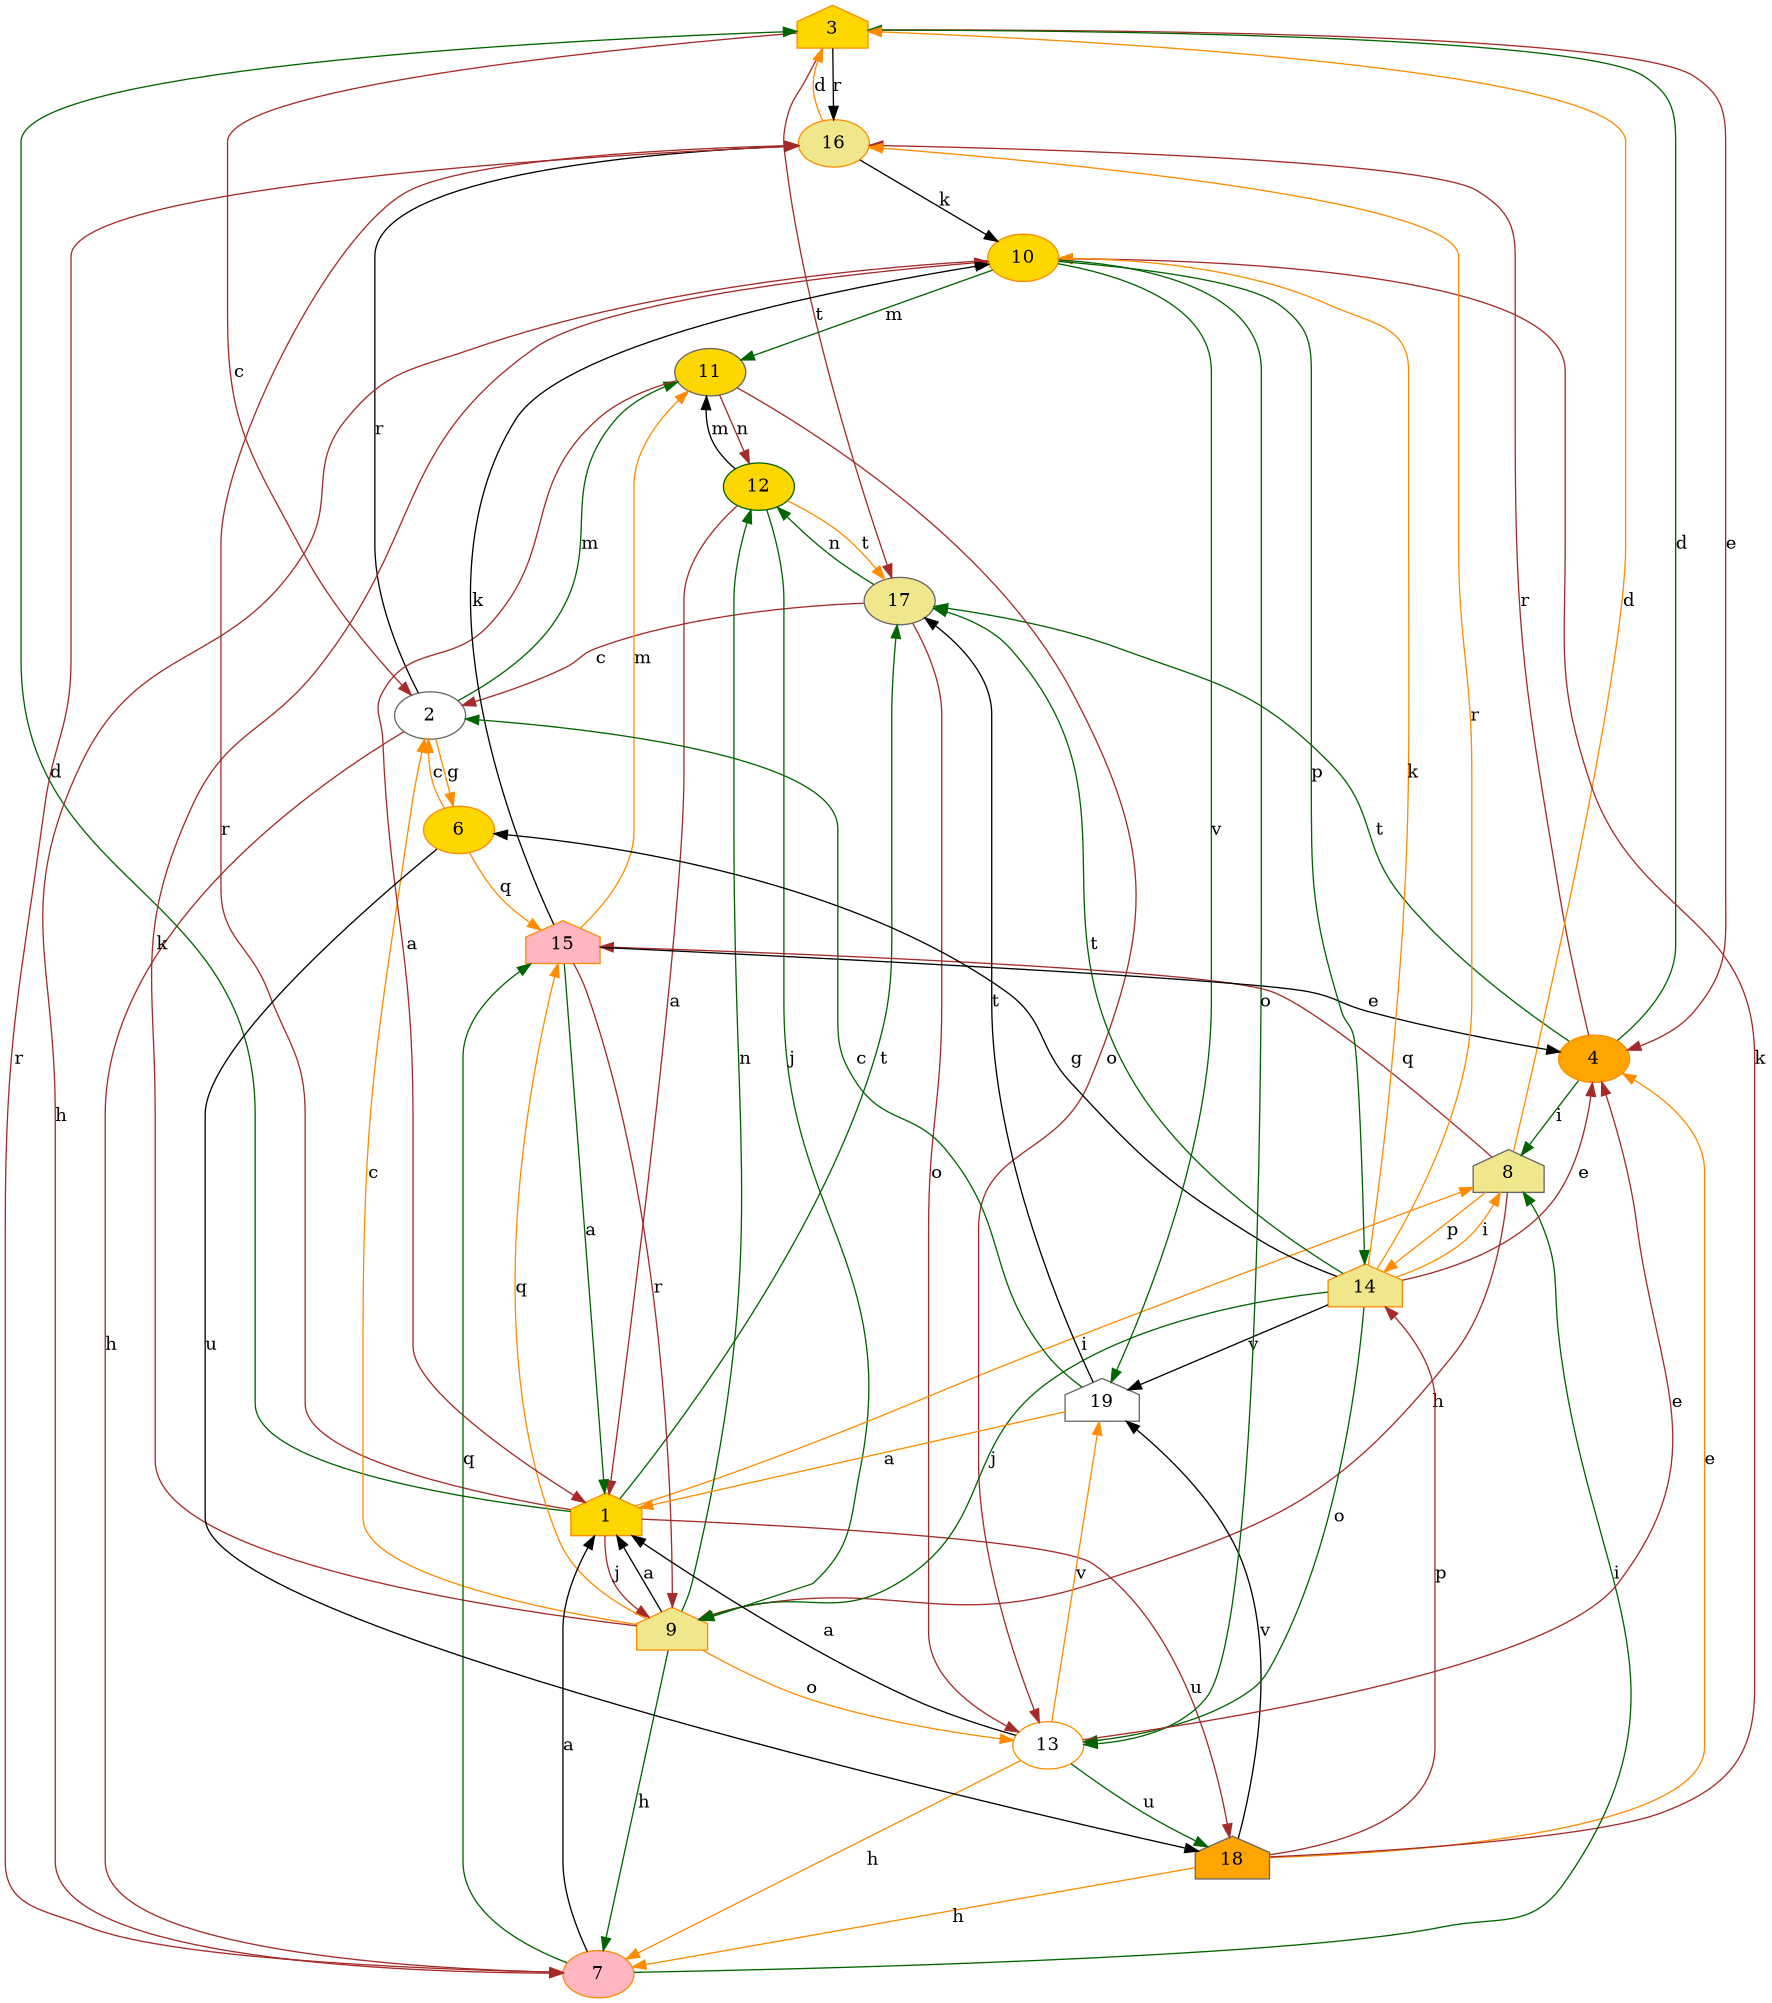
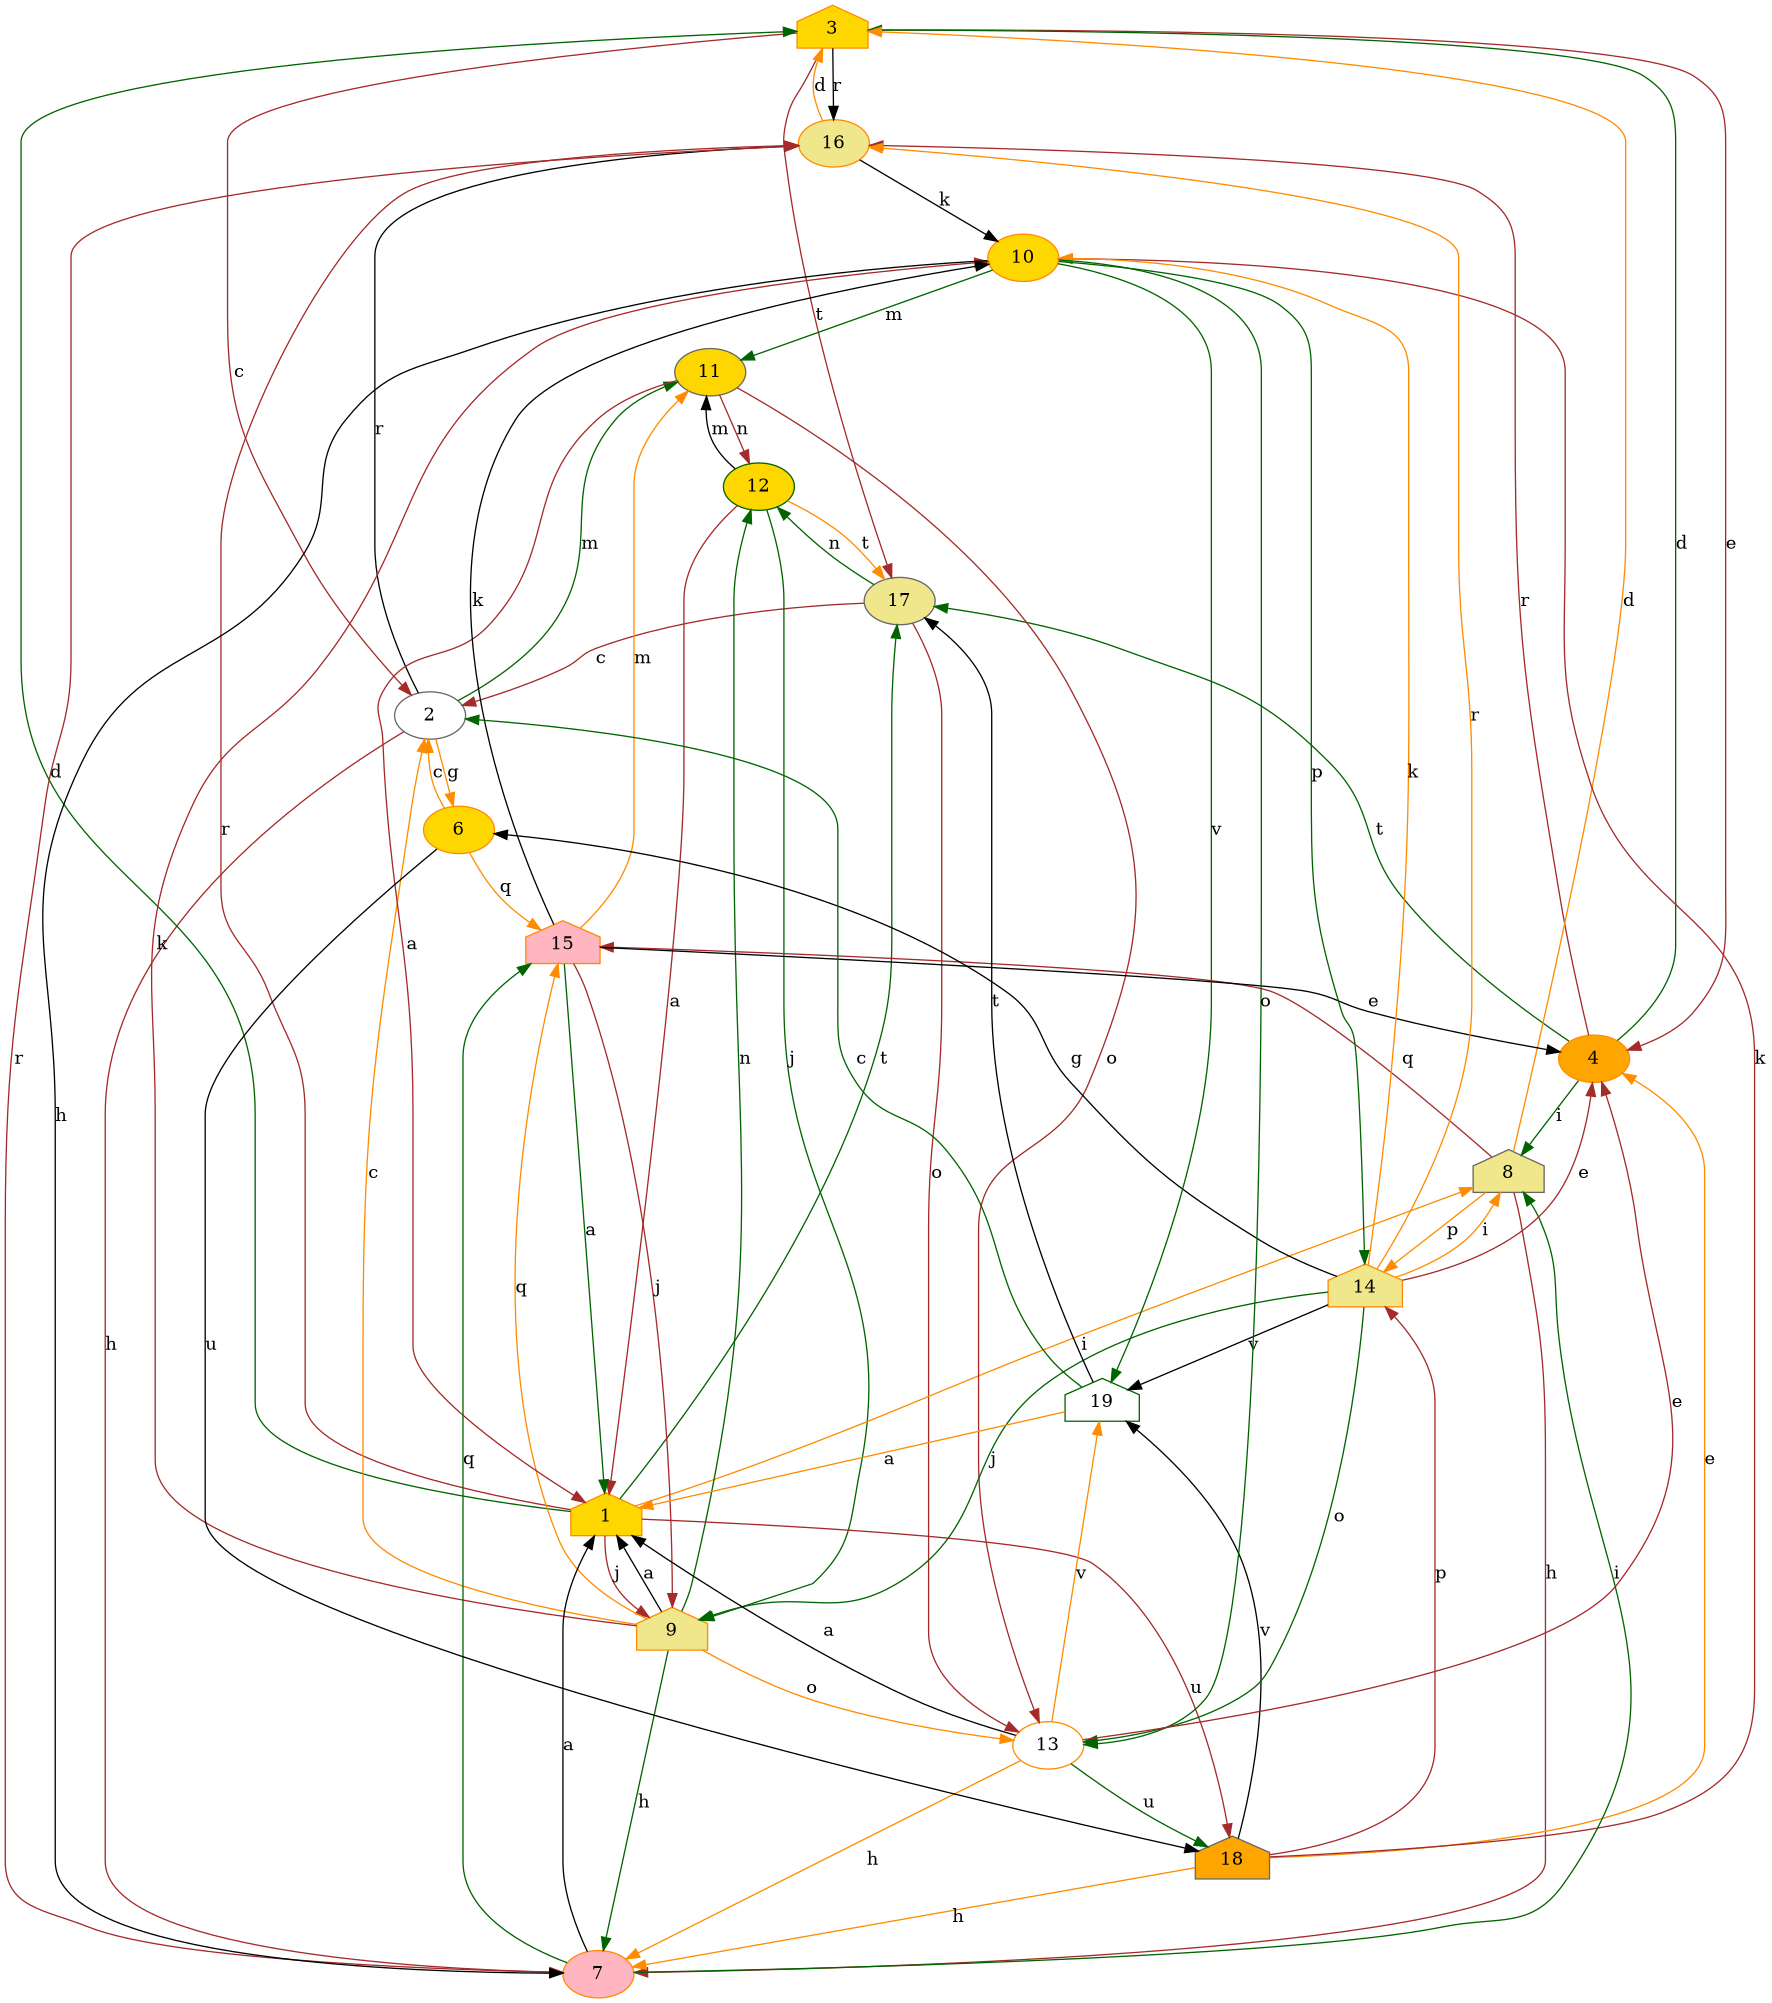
(1096, 986) -> none
(50, 1010) -> (50, 1010)
(658, 1288) -> (658, 1288)
(1102, 1402) -> (1102, 1402)
(1199, 1547) -> (1439, 1915)
